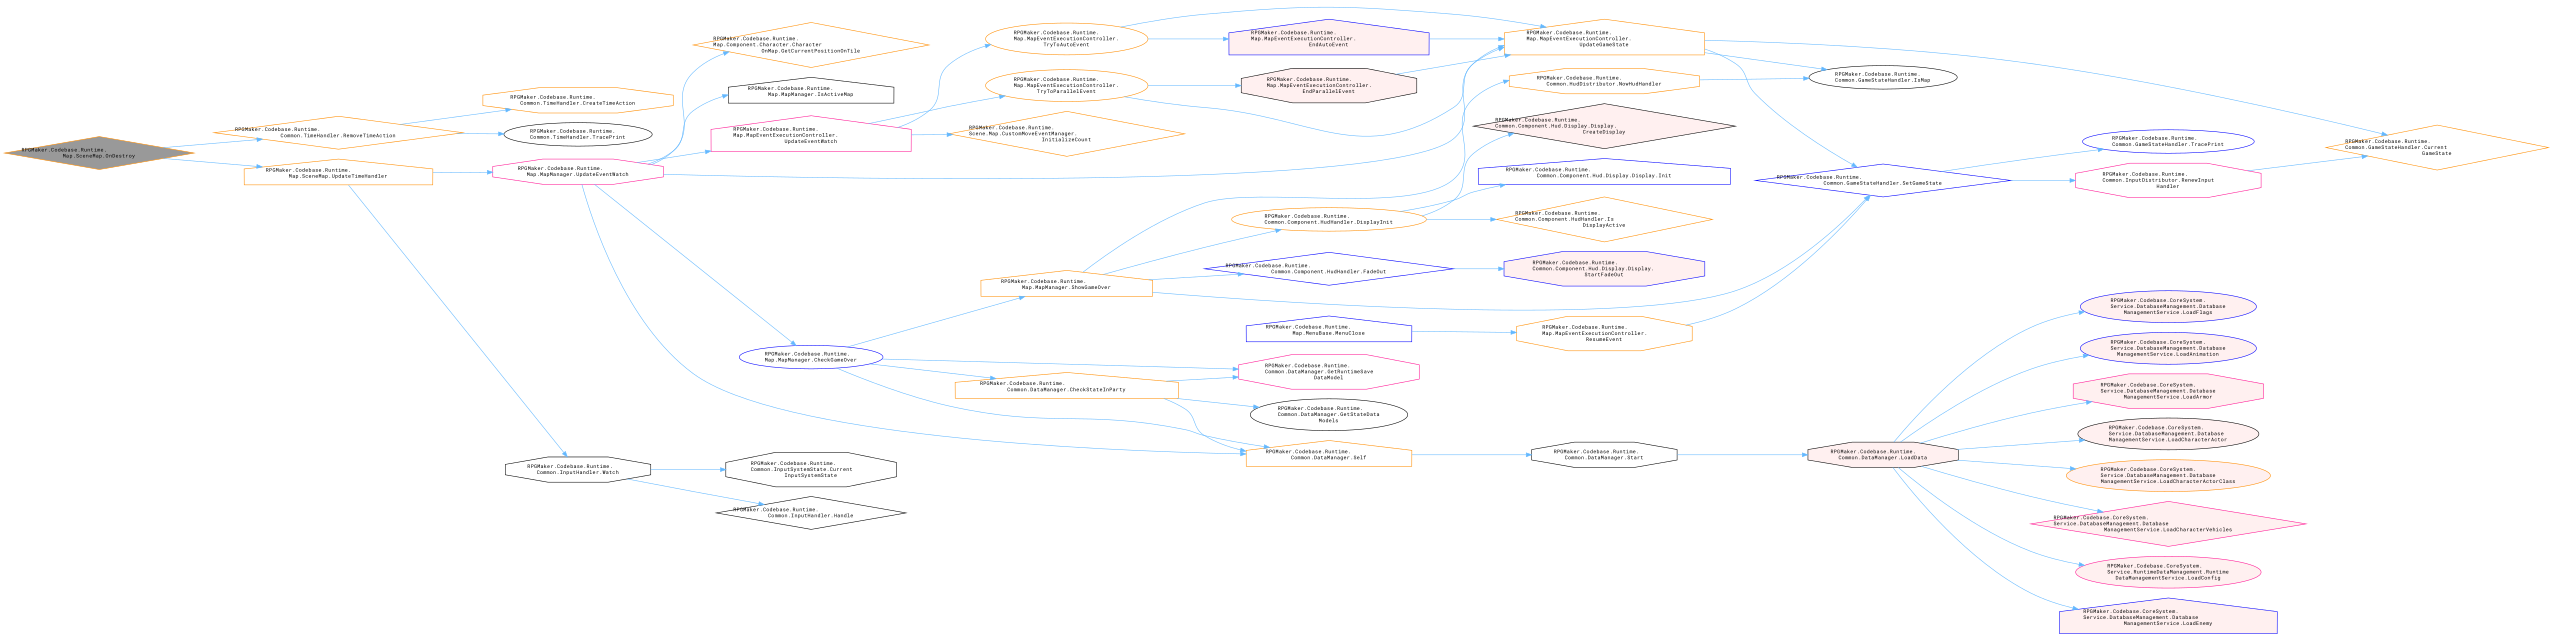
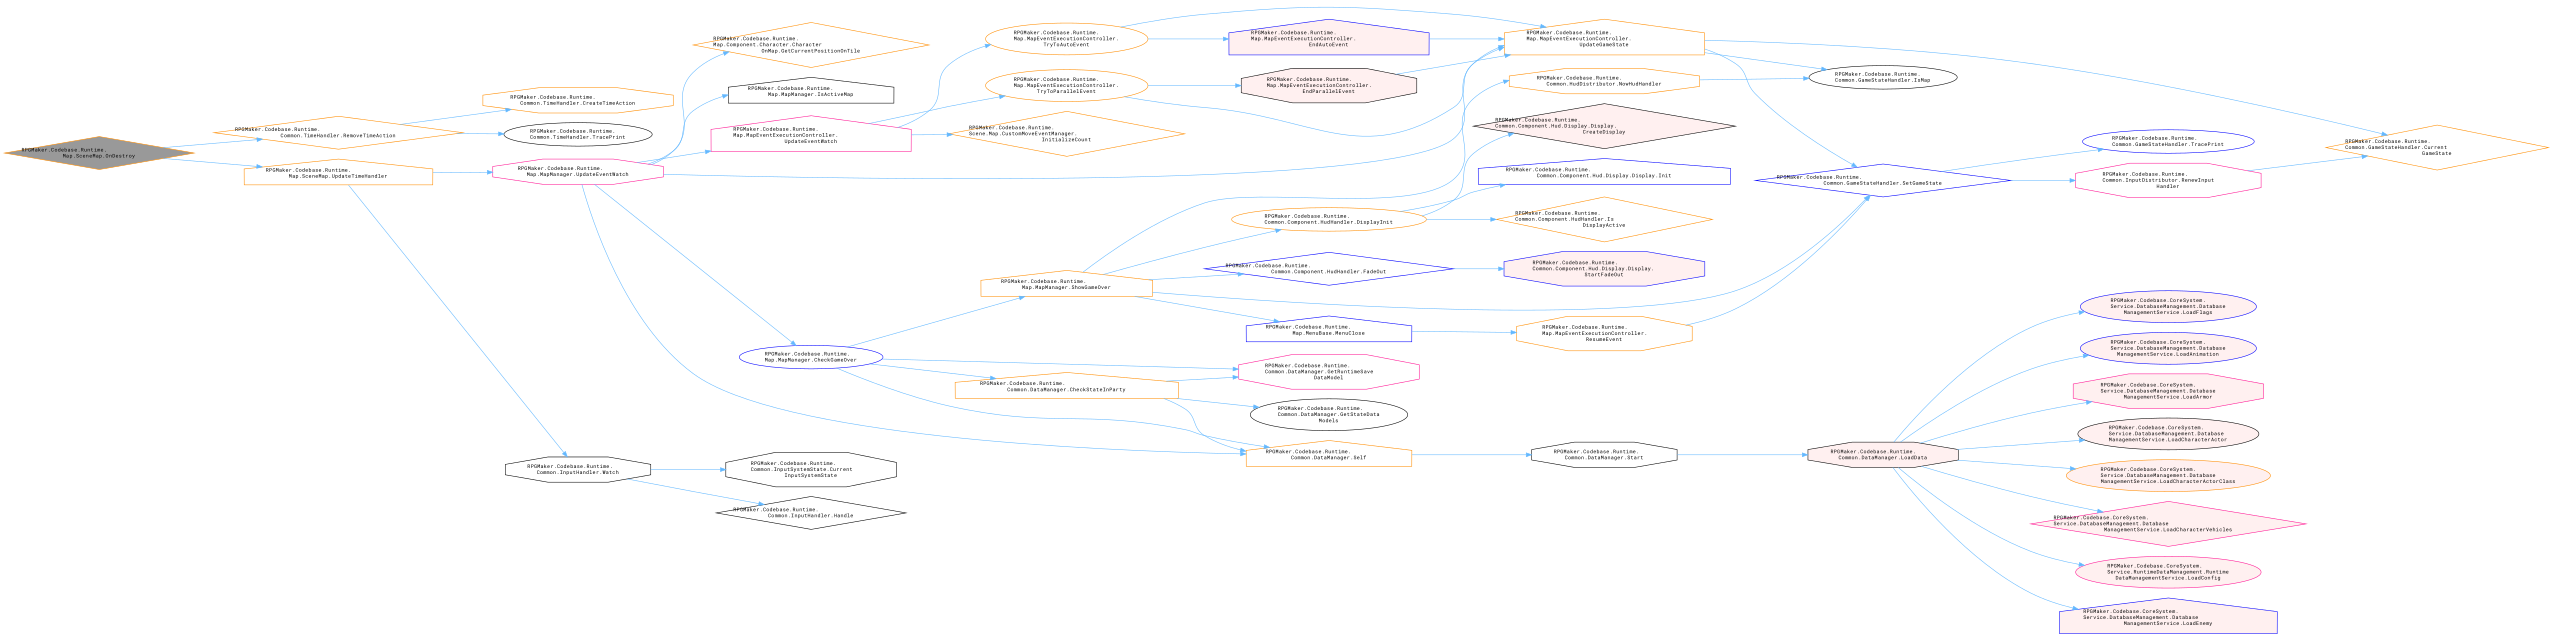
none -> (1204, 309)
